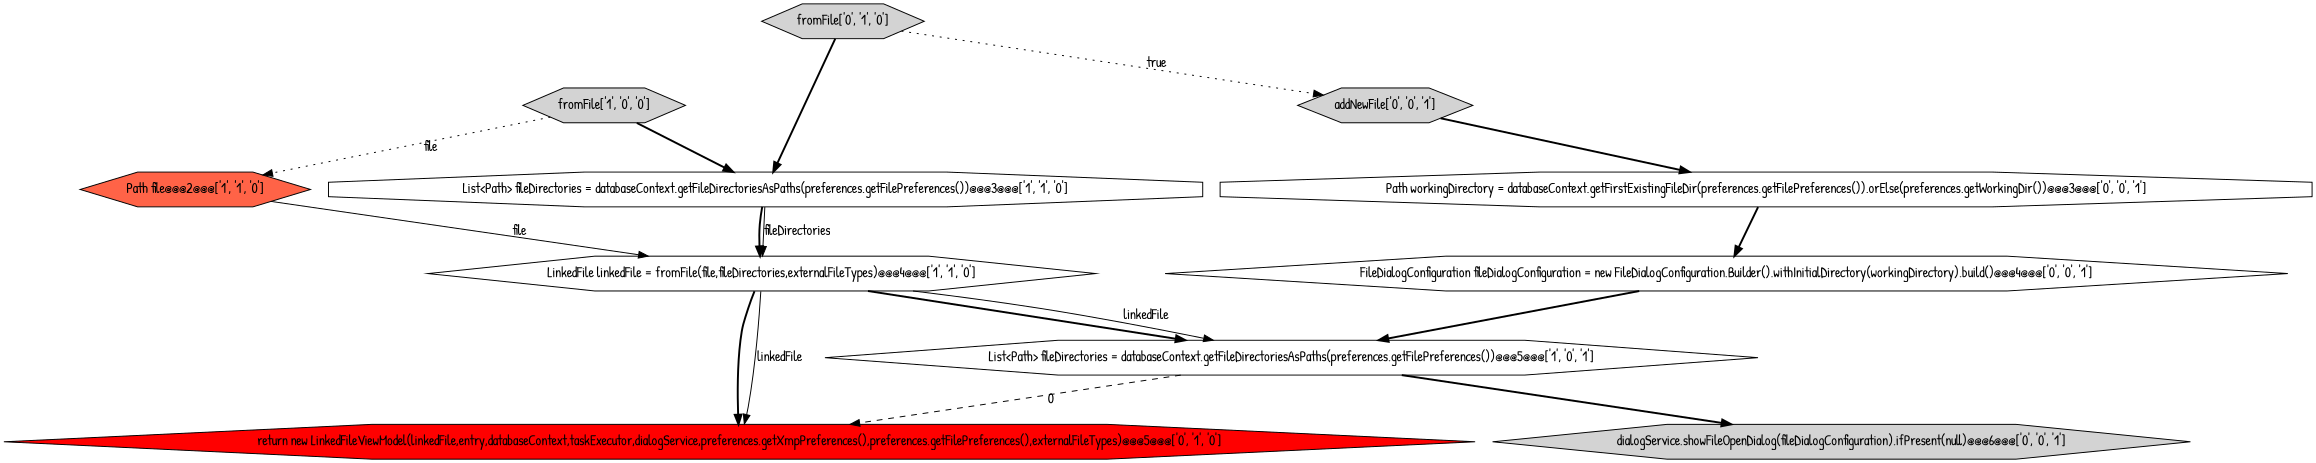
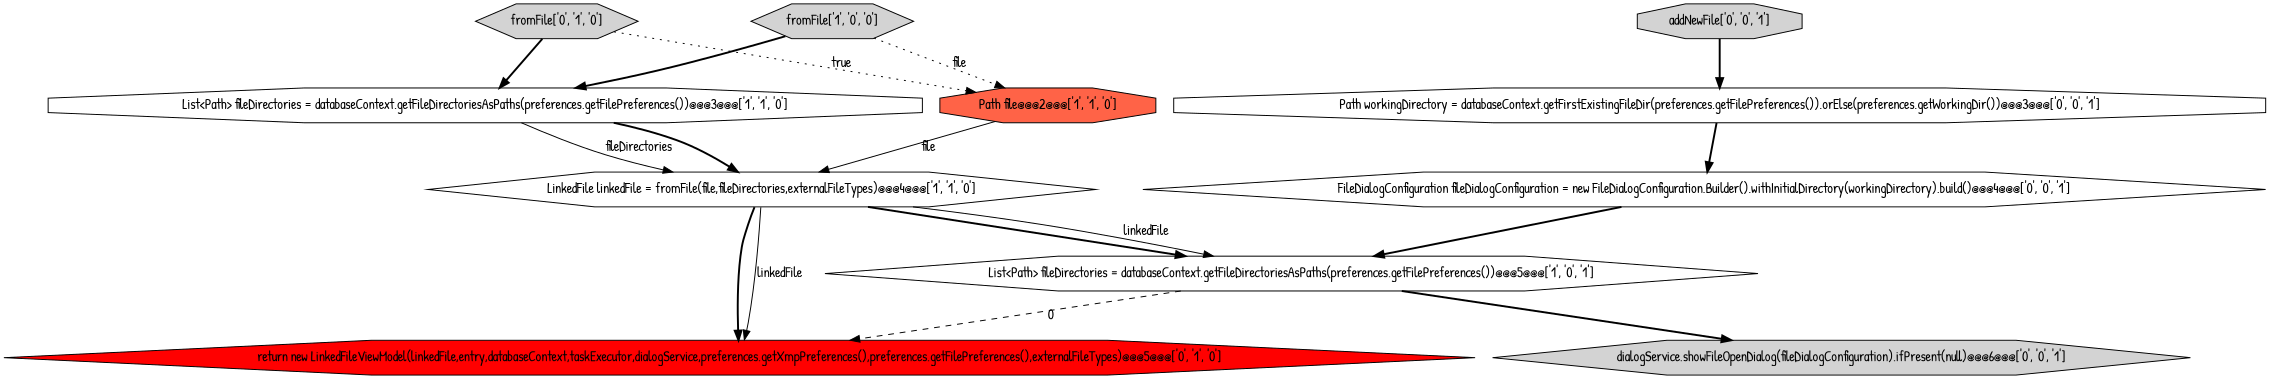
(1107, 62) -> (790, 61)
(1385, 105) -> (1720, 21)
(195, 189) -> (1048, 105)
